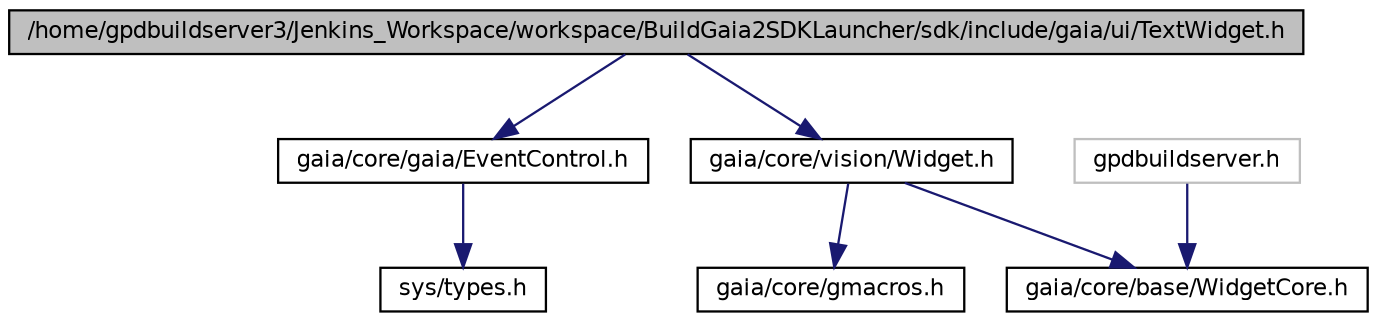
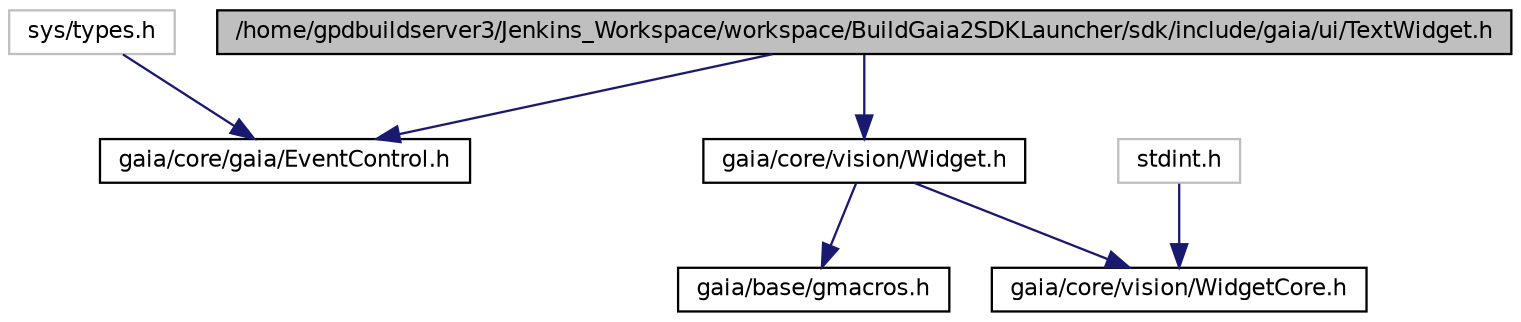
(1187, 161) -> (1179, 161)
(463, 214) -> (179, 90)
(463, 290) -> (92, 32)
(831, 290) -> (814, 290)
(1187, 290) -> (1179, 290)
